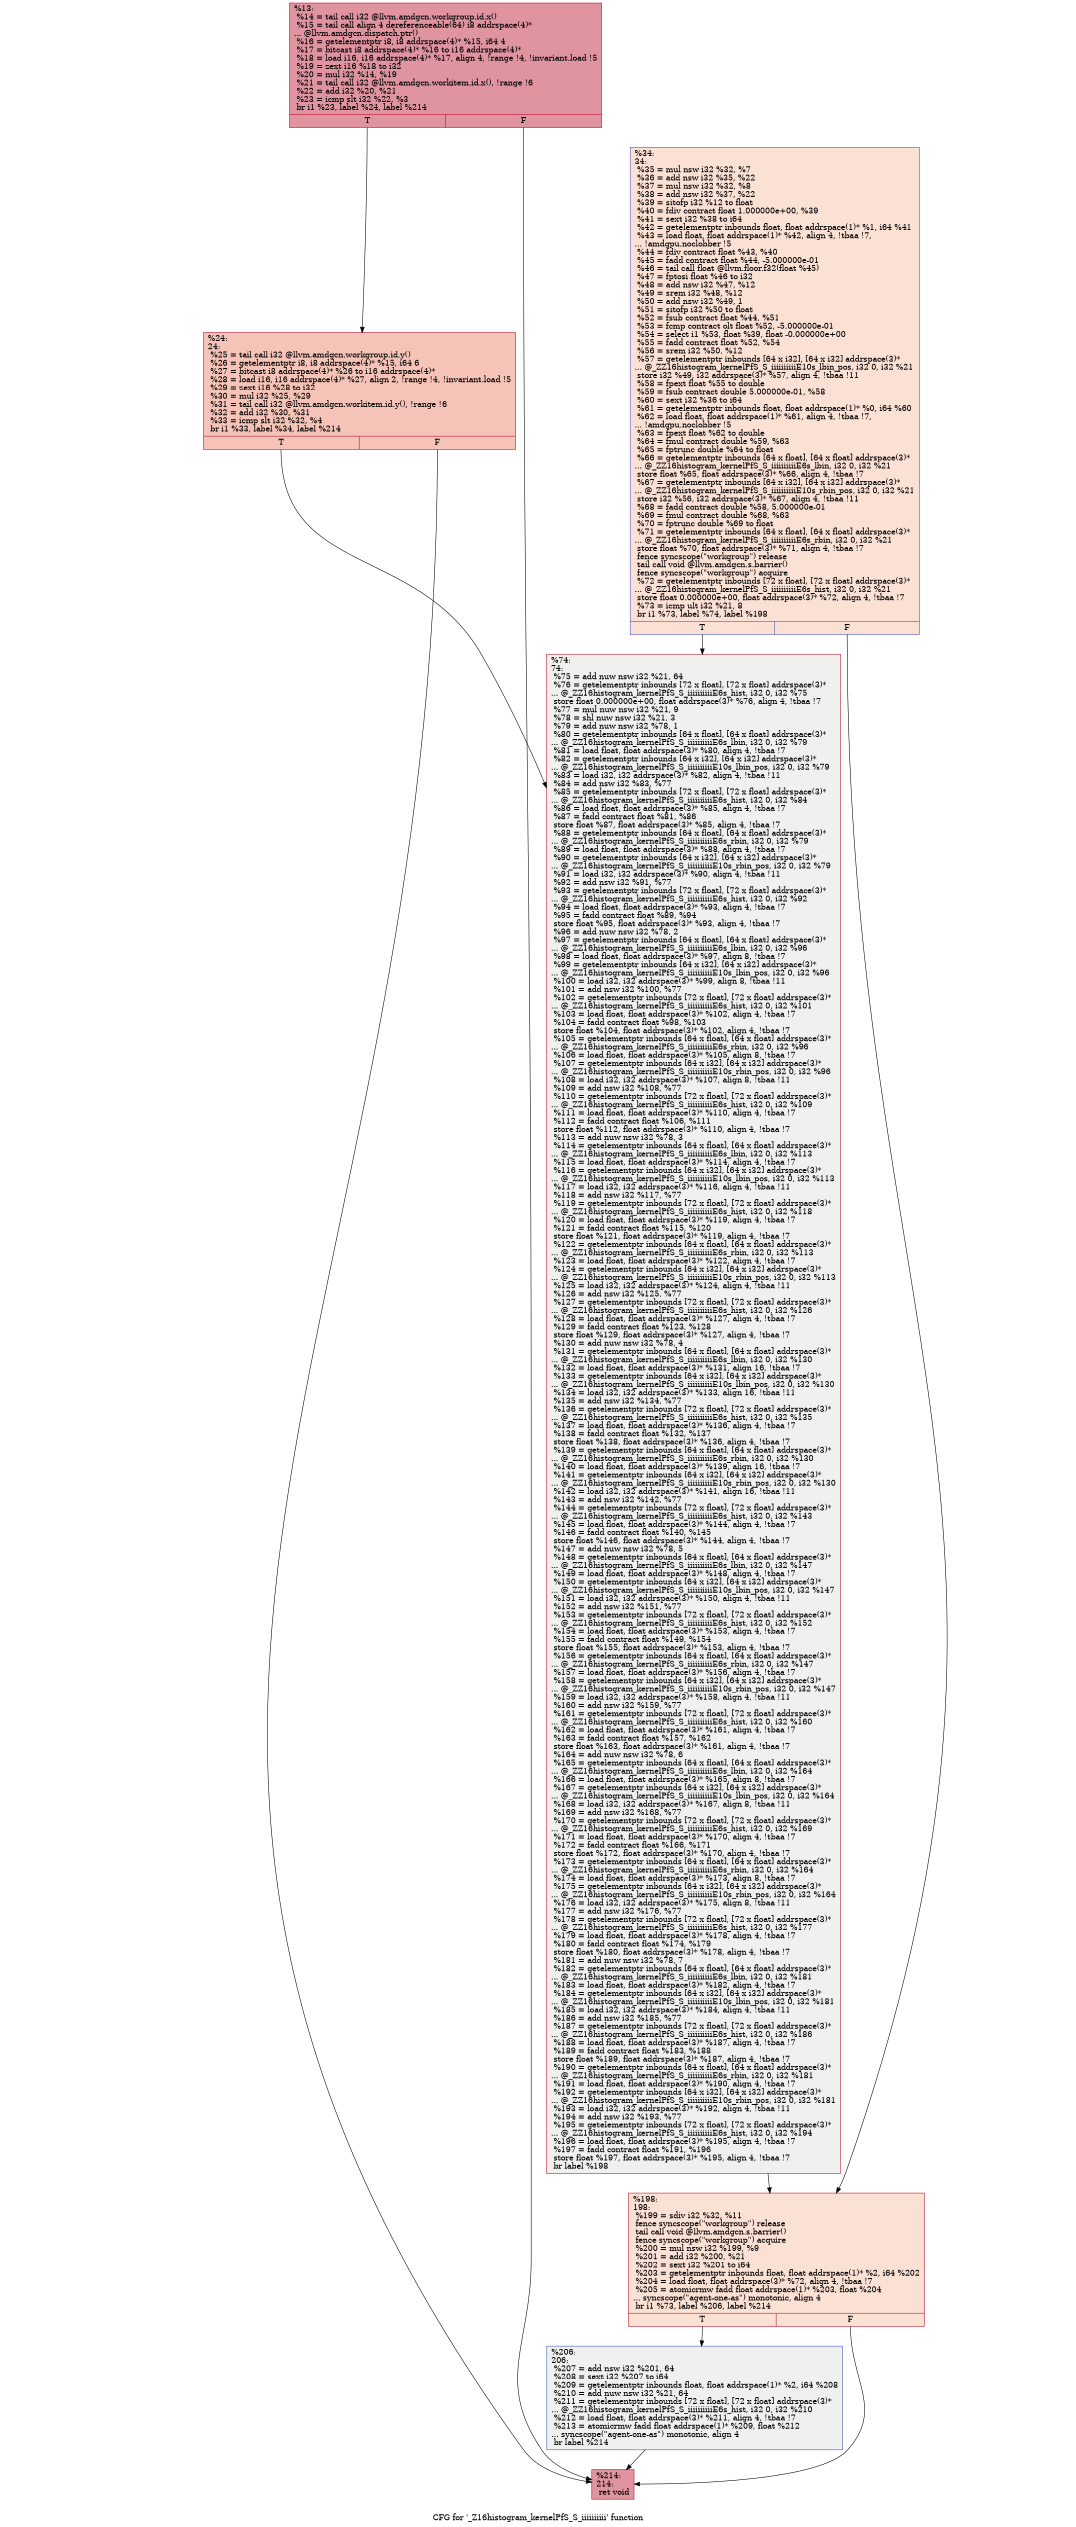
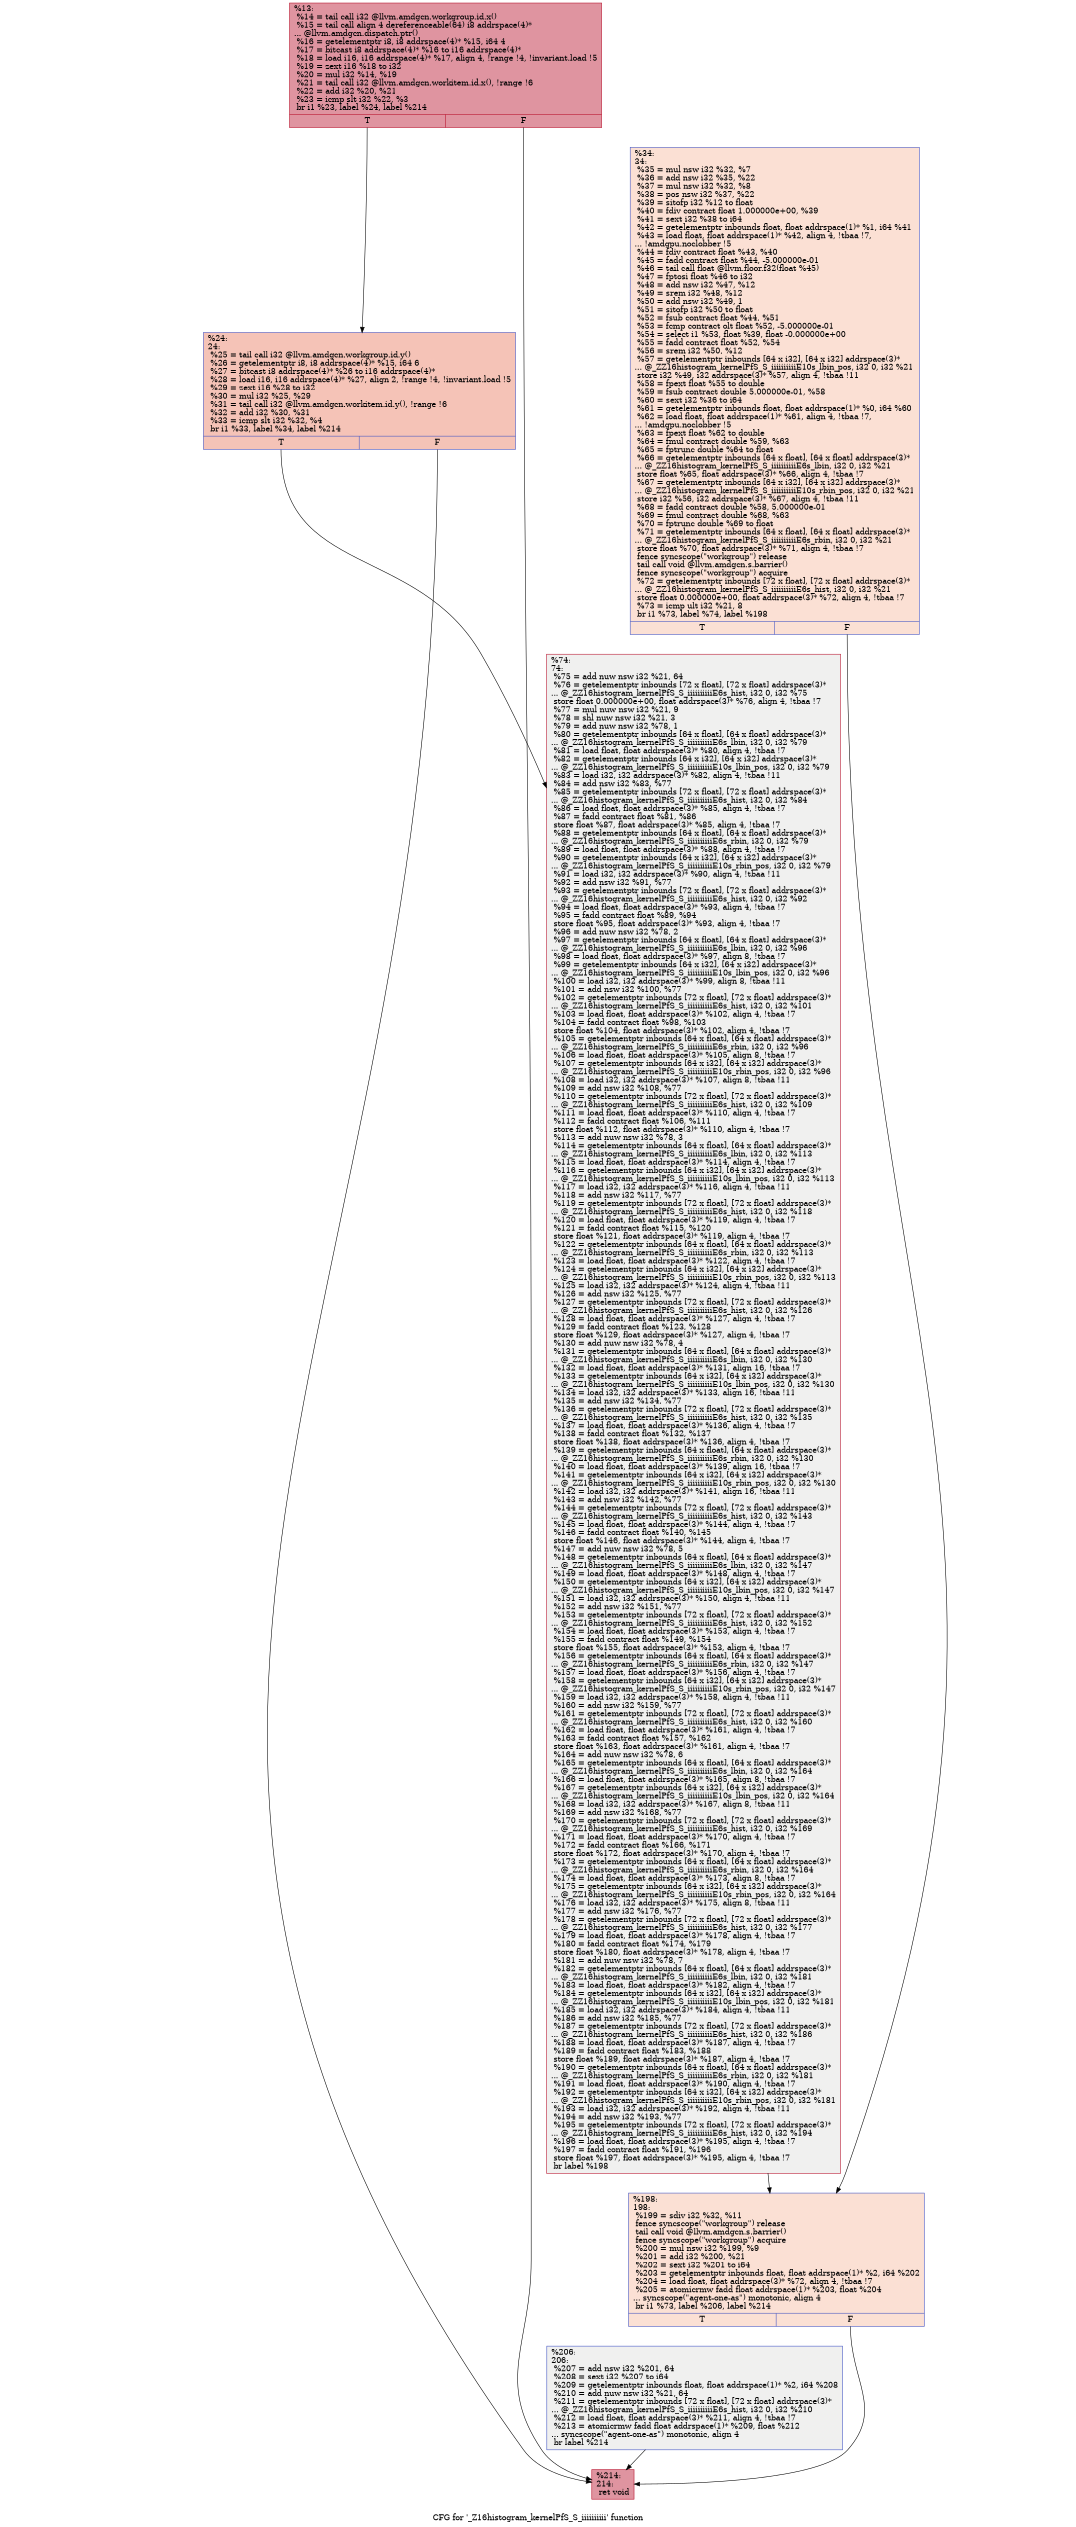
(695, 195) -> (695, 195)
(359, 391) -> (359, 391)
(702, 642) -> none
(776, 2260) -> (776, 2260)
(702, 2334) -> none
